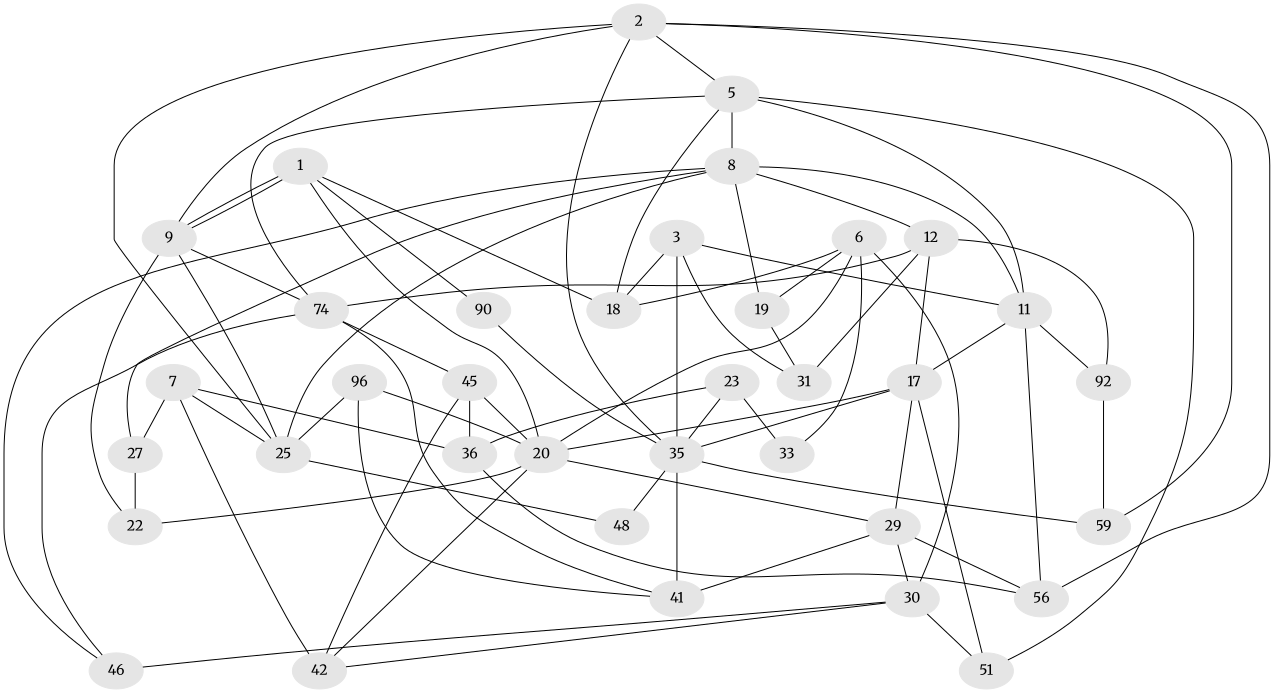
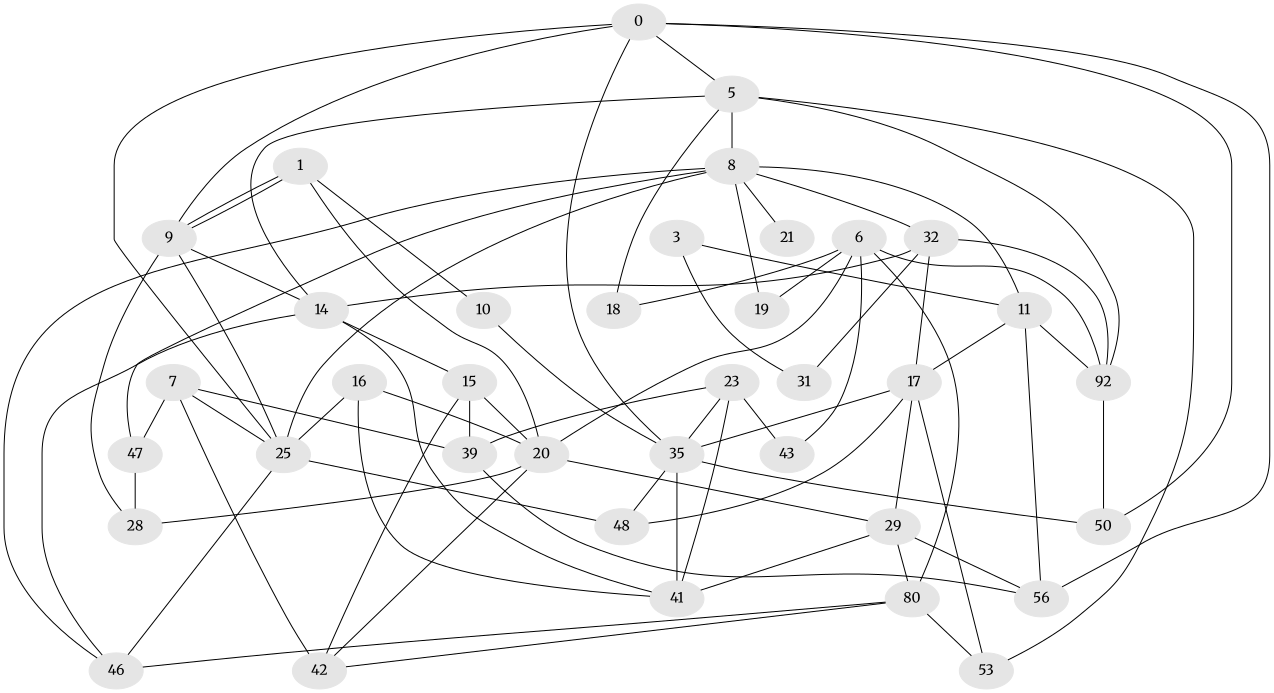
(639, 22) -> (639, 22)
(921, 160) -> (993, 173)
(457, 238) -> none
none -> (787, 238)
(931, 238) -> (931, 238)
none -> (1020, 271)
(645, 274) -> none
(321, 310) -> (321, 310)
(484, 310) -> (484, 310)
(677, 346) -> none
(783, 346) -> none
(359, 383) -> (359, 383)
(470, 383) -> (470, 383)
(729, 421) -> (790, 488)
(135, 455) -> (135, 455)
(470, 455) -> (470, 455)
(787, 455) -> (787, 455)
none -> (707, 496)
(135, 527) -> (135, 527)
(1104, 527) -> (1104, 527)
none -> (200, 563)
(912, 599) -> (912, 599)
(986, 671) -> (986, 671)
